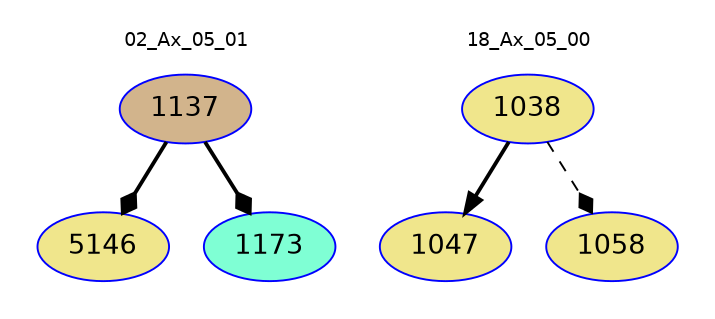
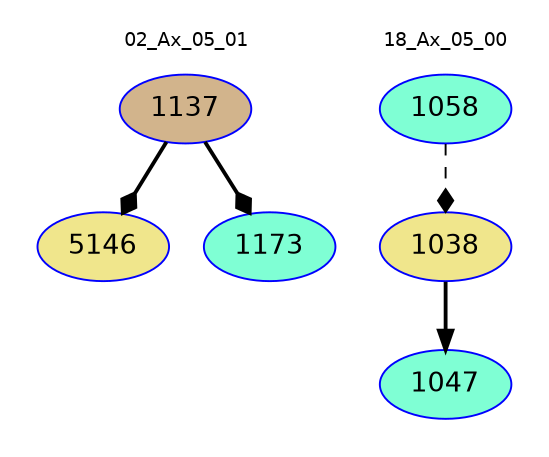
(563, 167) -> (446, 167)
(446, 247) -> (446, 384)
(612, 247) -> (446, 109)
